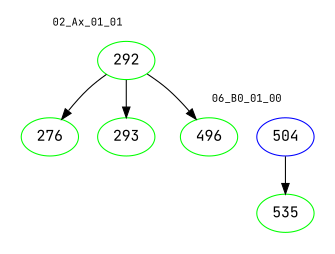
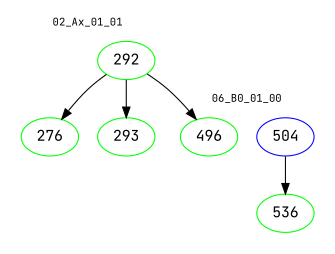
(285, 213) -> (285, 213)
